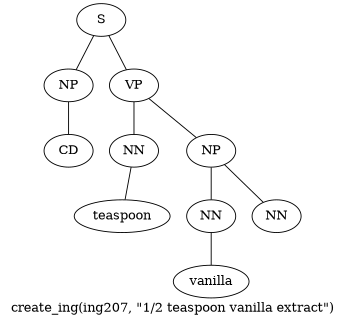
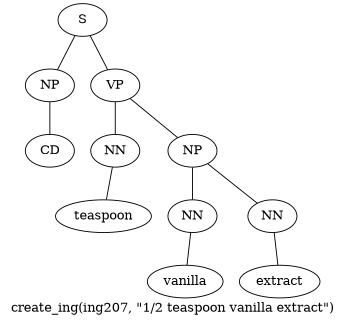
none -> (280, 282)
